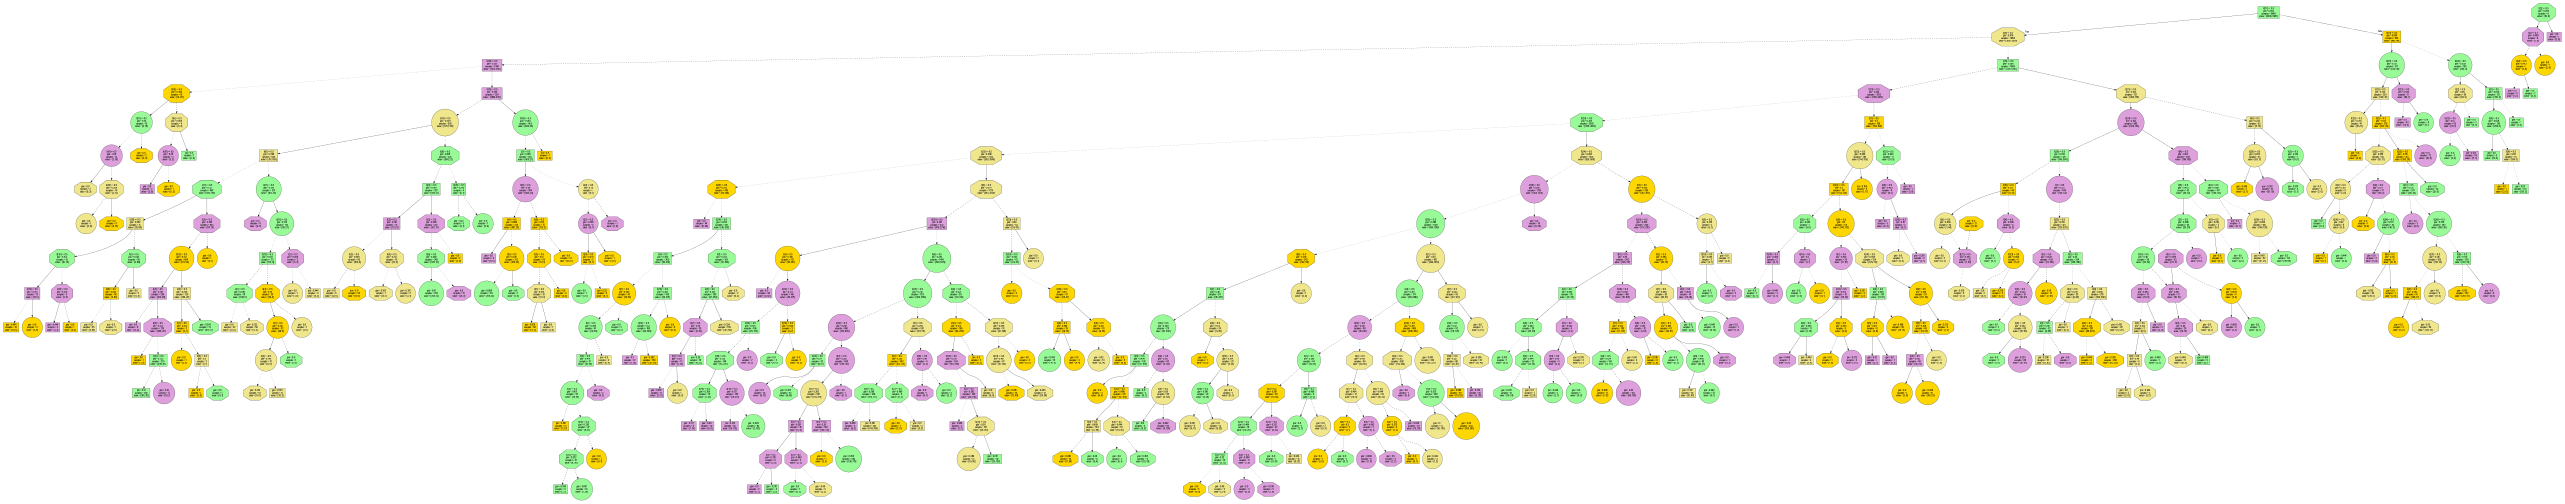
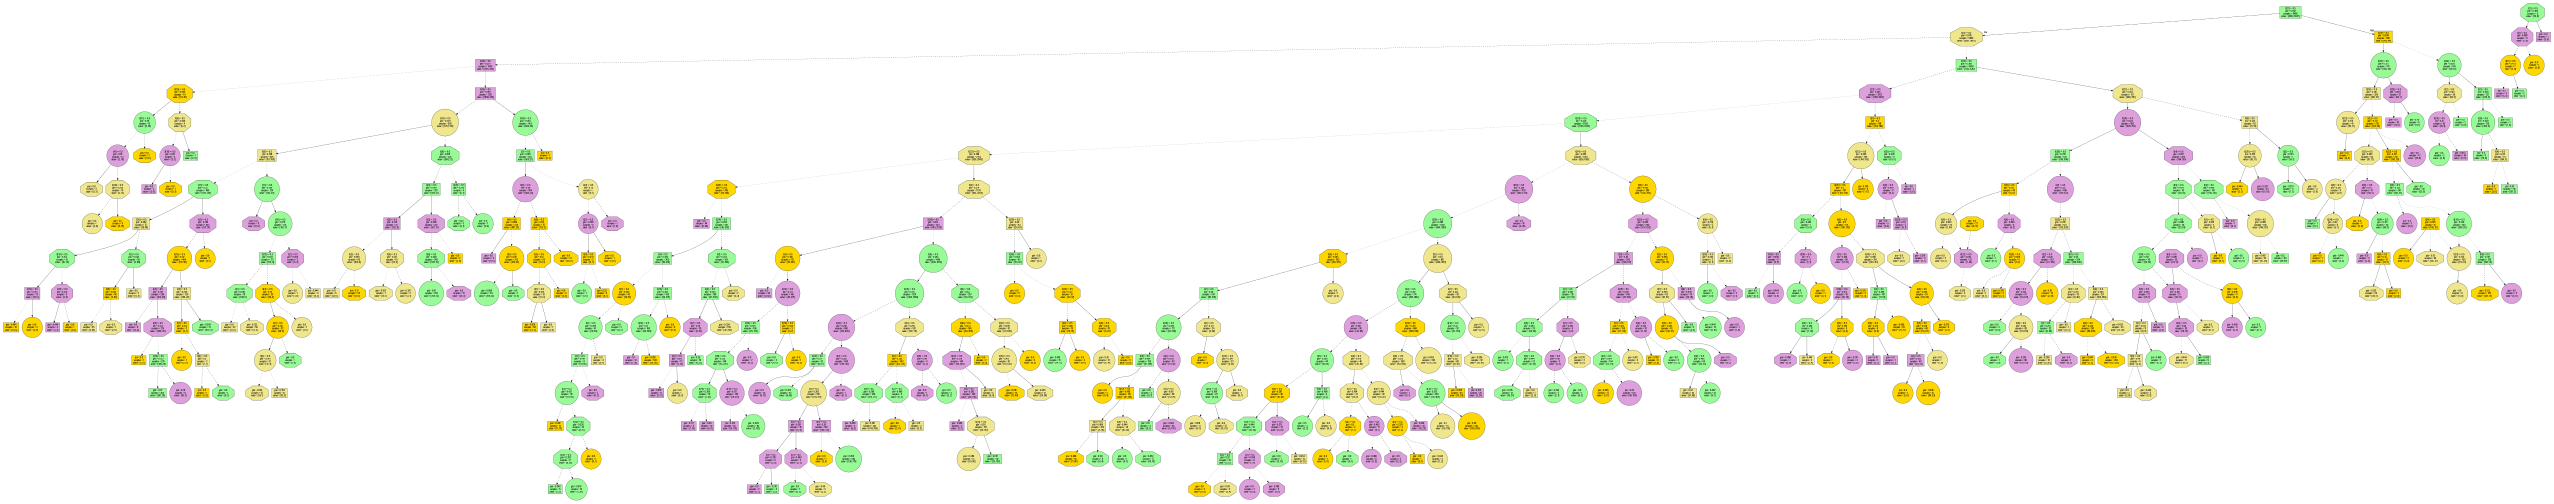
(2284, 258) -> (2280, 258)
(2422, 277) -> (2443, 239)
(644, 327) -> (644, 327)
